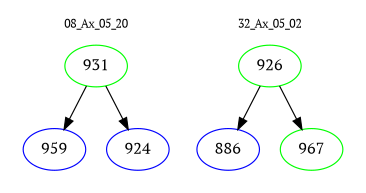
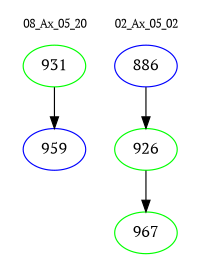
(270, 25) -> (147, 25)
(252, 103) -> (146, 102)
(138, 149) -> none
